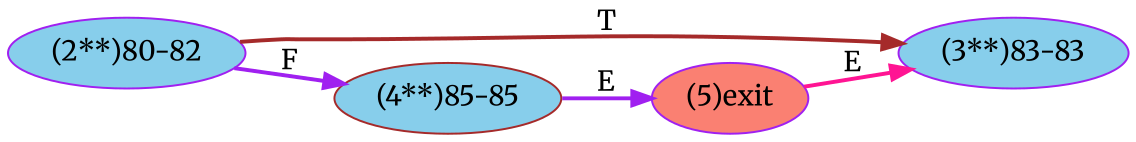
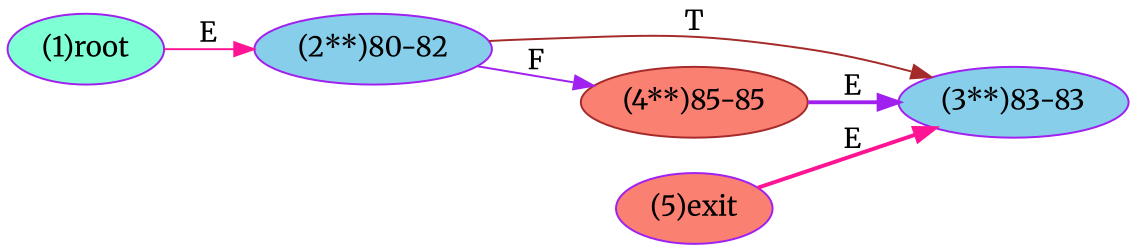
(561, 37) -> (702, 37)
none -> (86, 49)
(279, 75) -> (526, 74)
(448, 98) -> (694, 102)
(597, 98) -> (843, 102)
